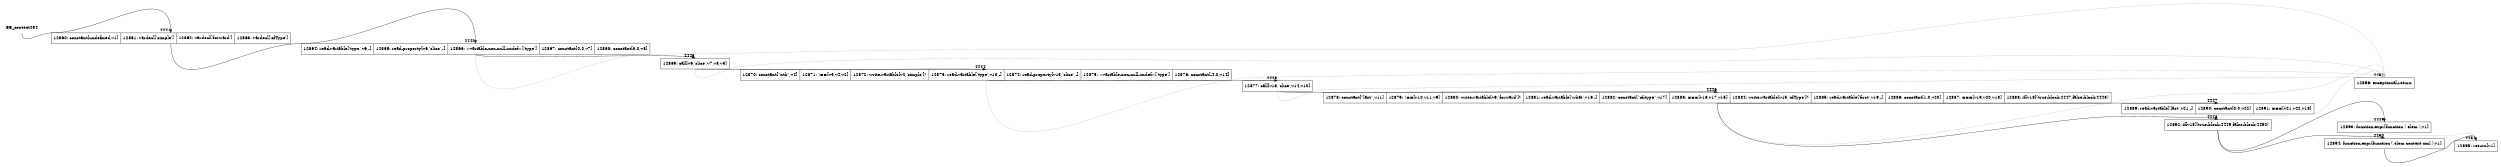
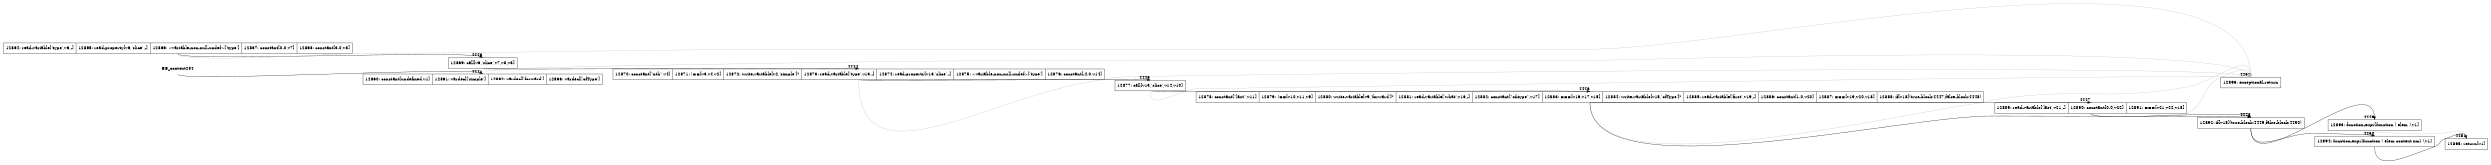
(325, 41) -> none
none -> (2193, 115)
